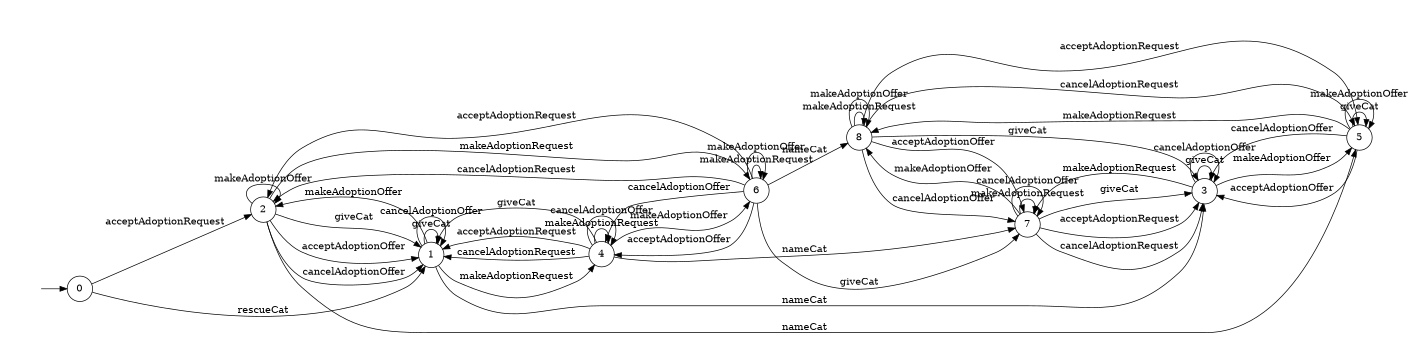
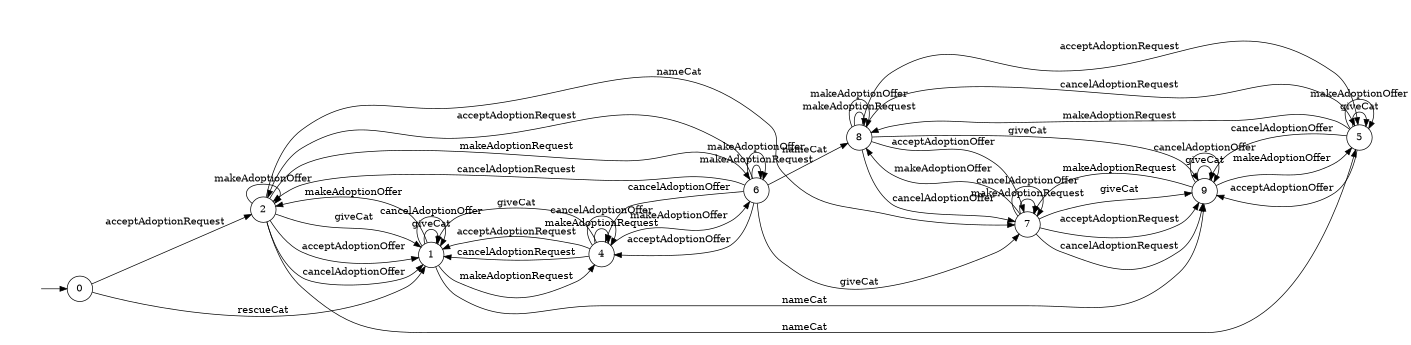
(1205, 191) -> (1205, 191)
(812, 255) -> (643, 78)
